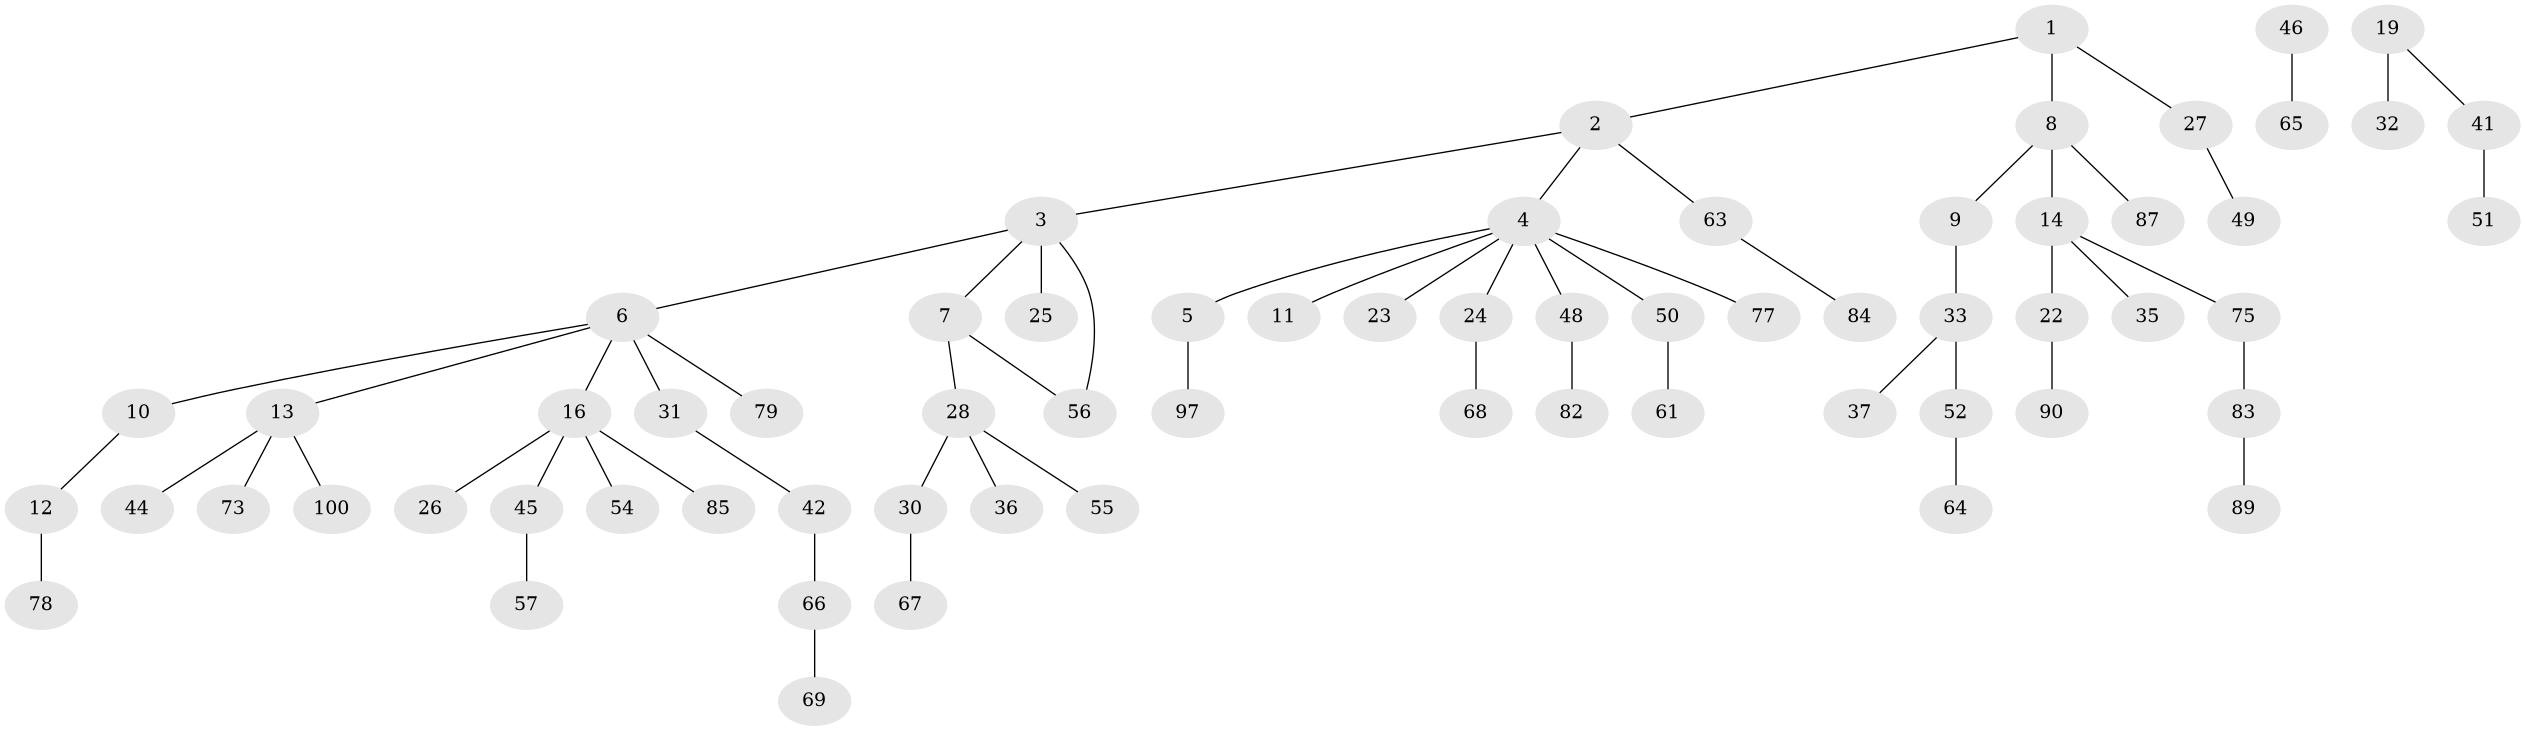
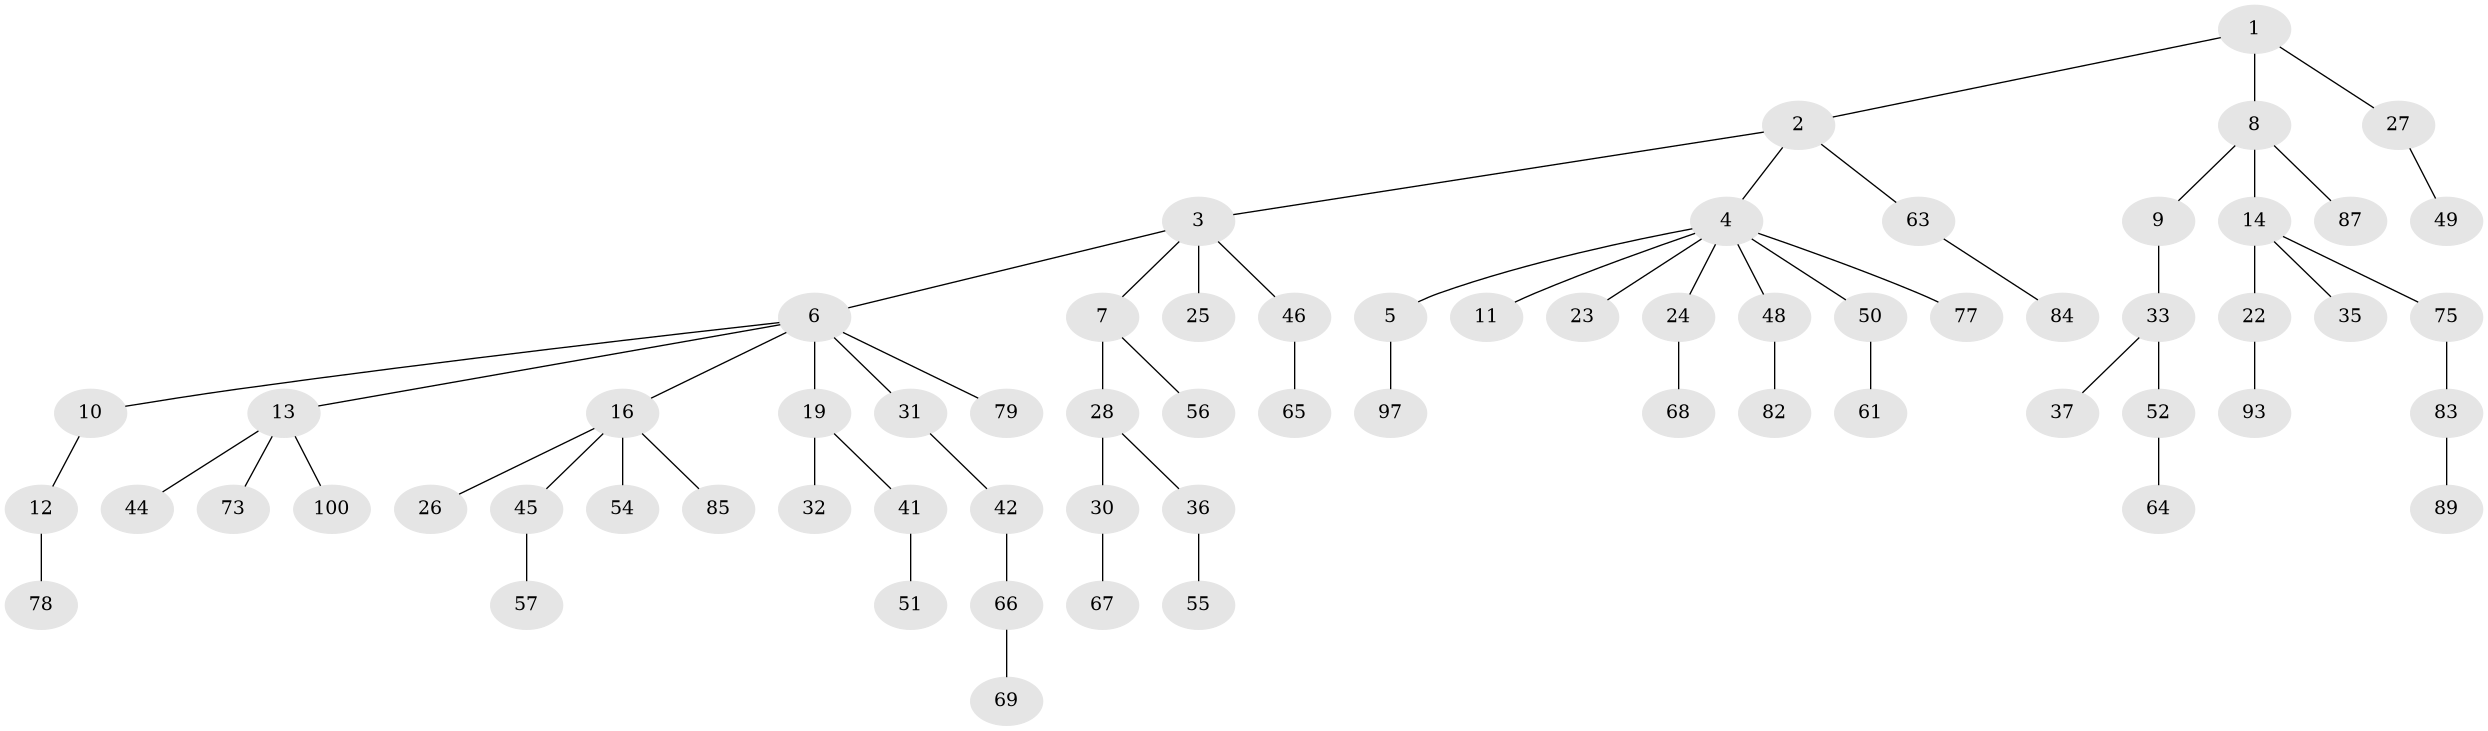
(1093, 312) -> (1247, 269)
none -> (815, 365)
(2052, 413) -> (2255, 413)
(1031, 461) -> (1199, 557)
